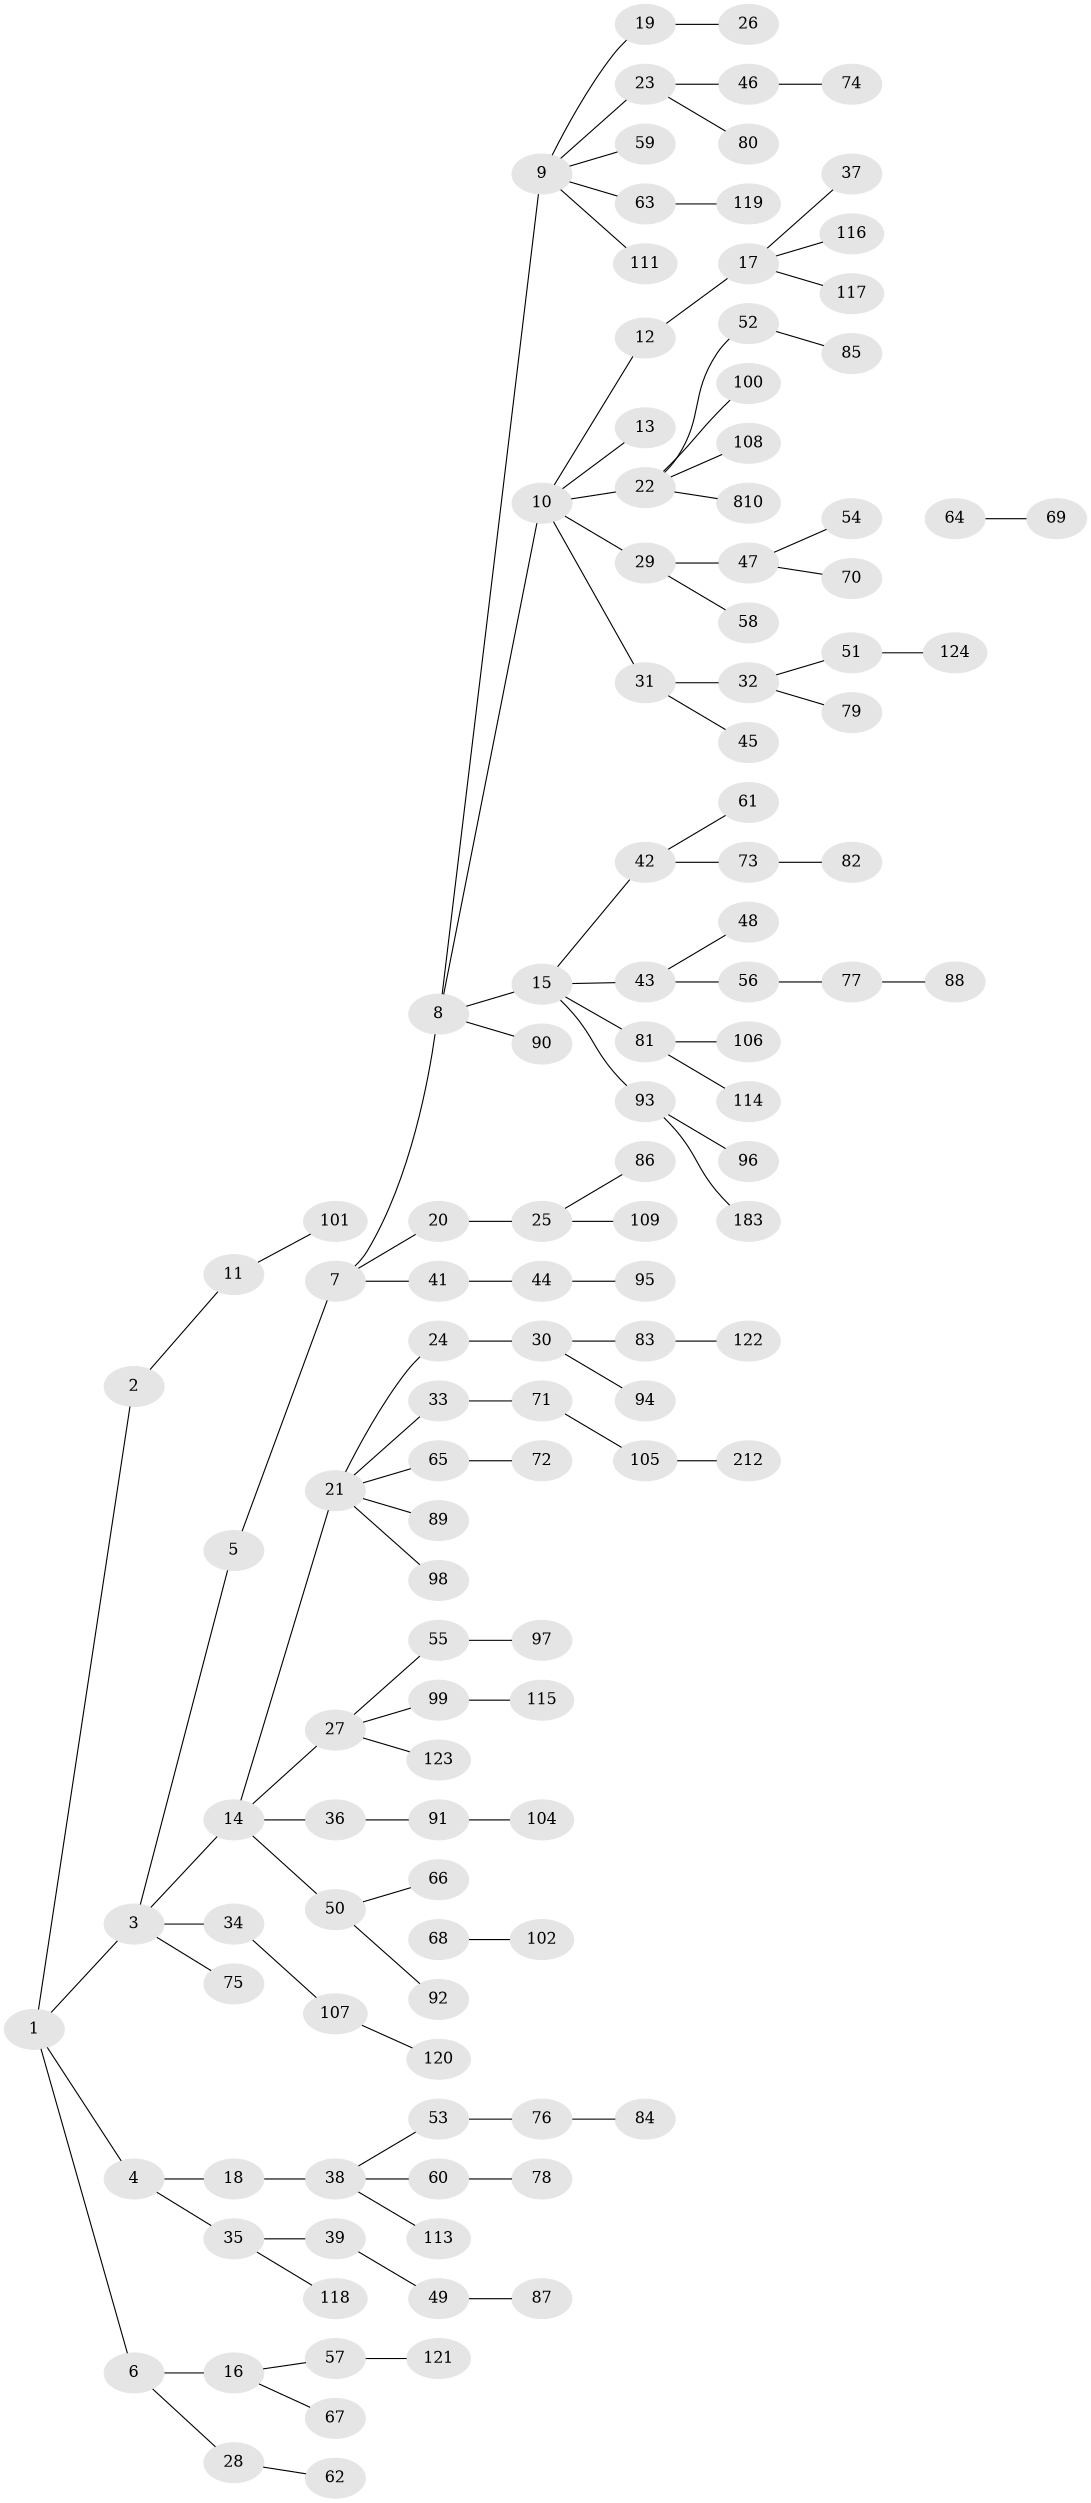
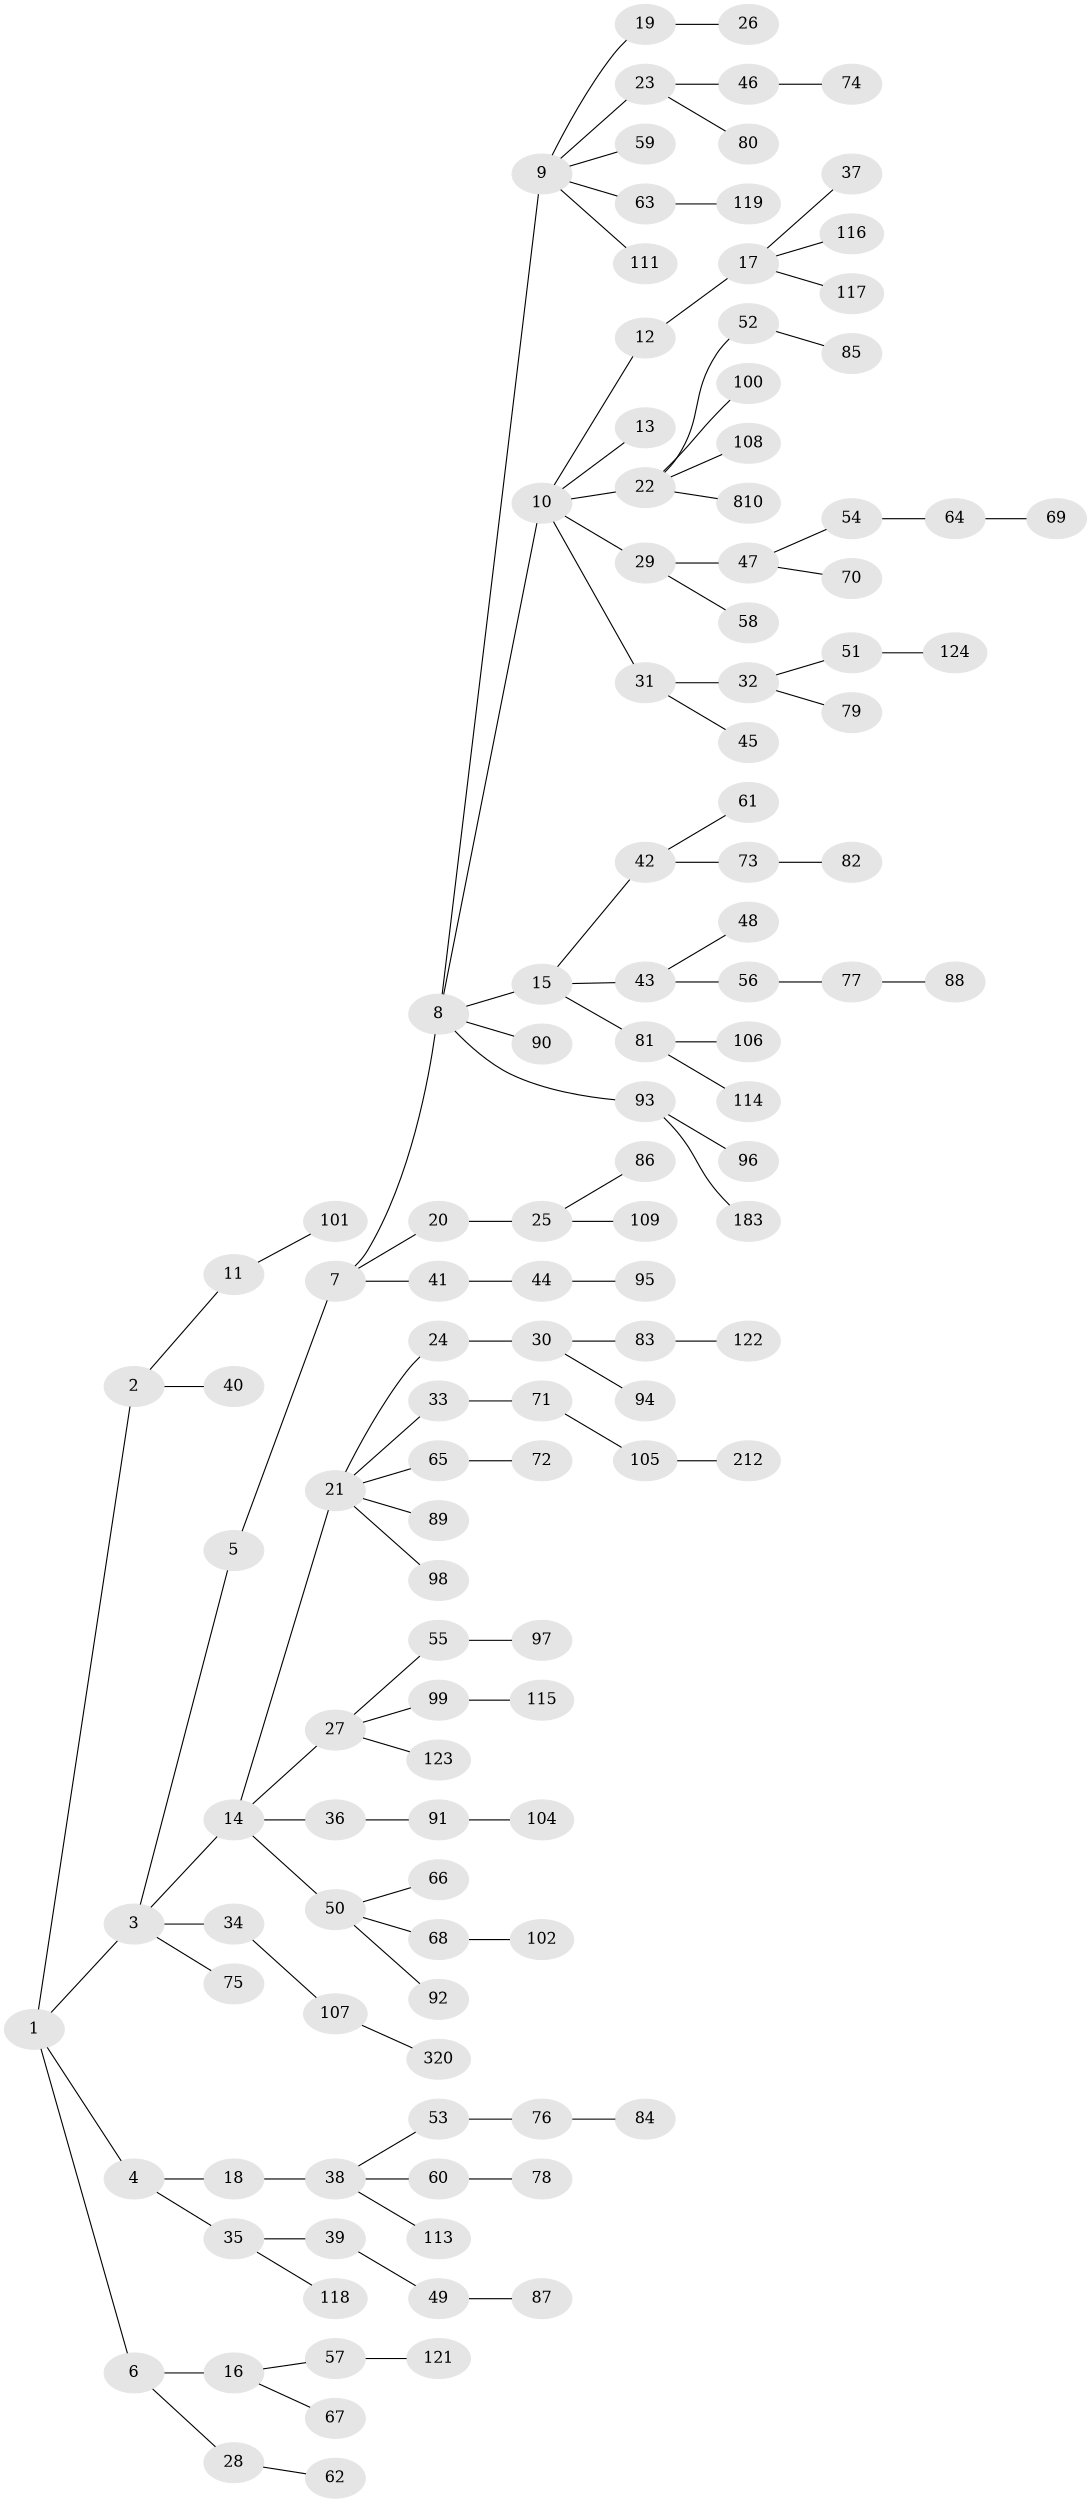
none -> (904, 519)
(594, 1043) -> (528, 1081)
none -> (234, 1387)
none -> (387, 1925)
(439, 2059) -> (439, 2059)
